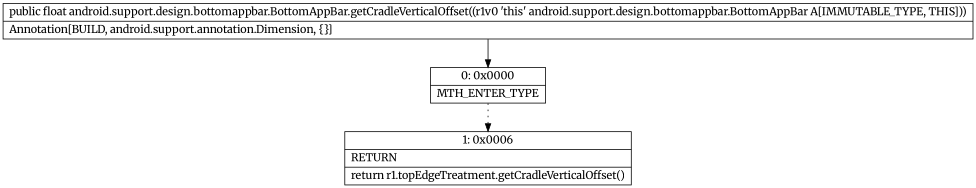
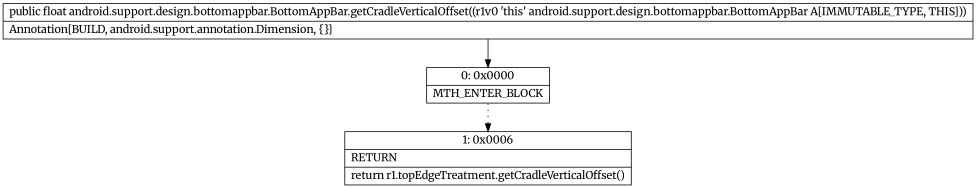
(488, 94) -> (488, 94)
